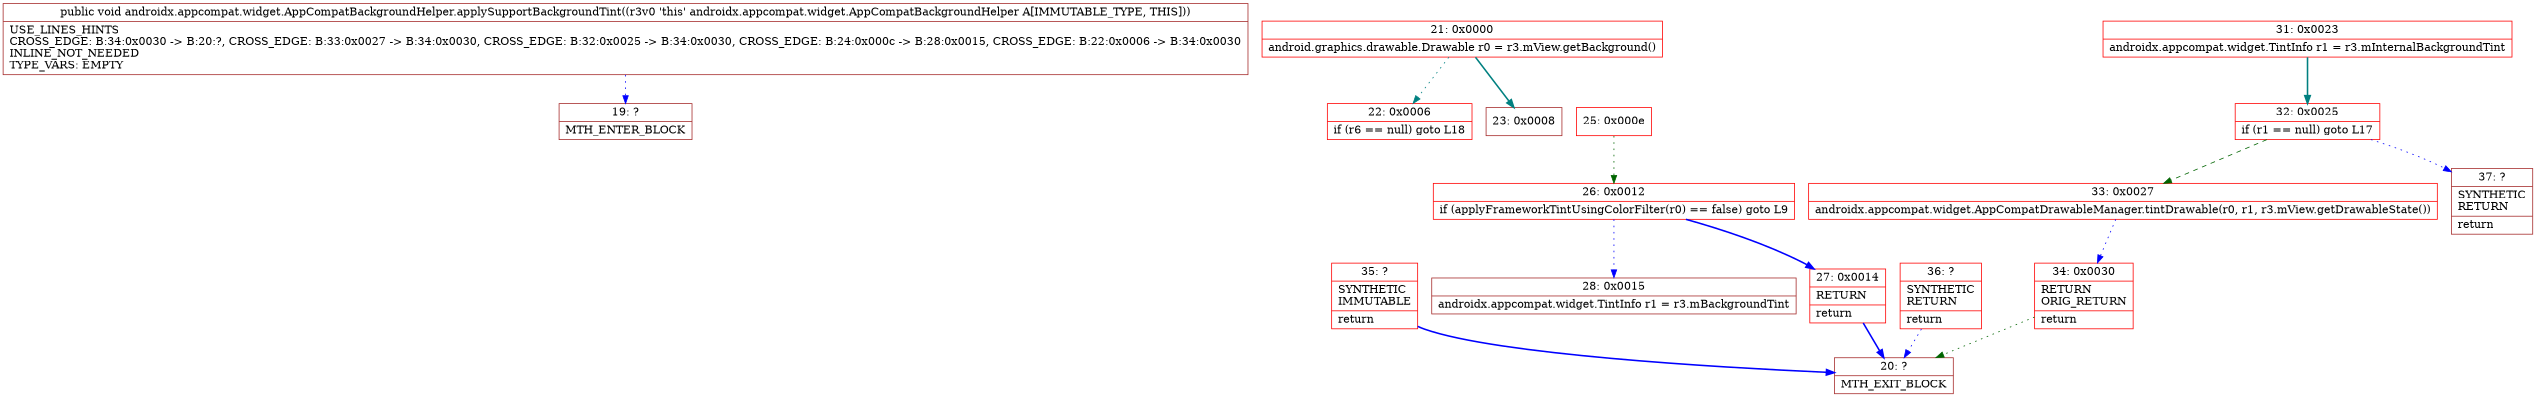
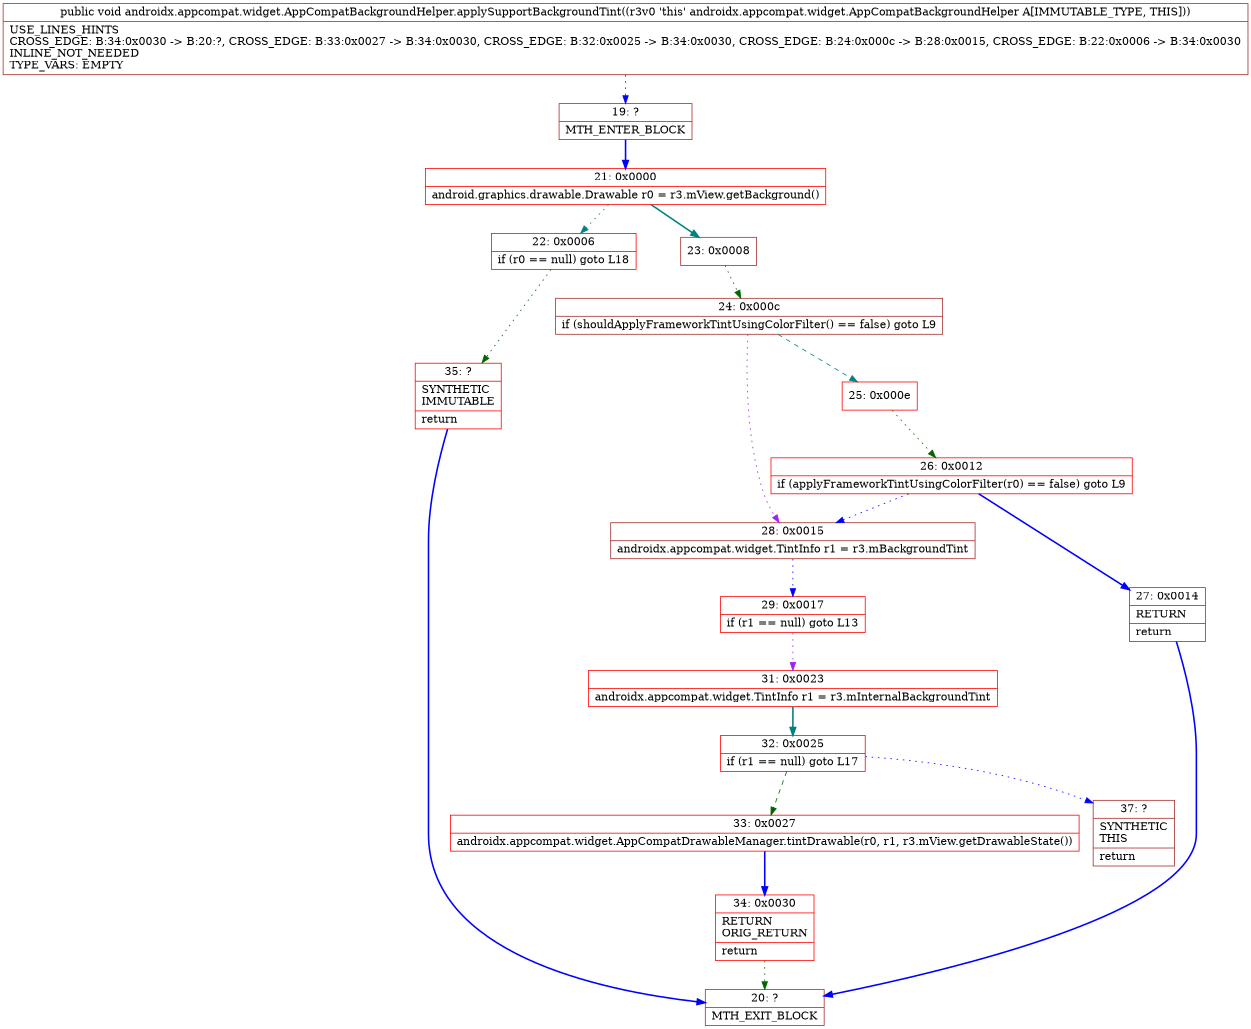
(1400, 130) -> (564, 260)
none -> (626, 150)
(2483, 207) -> (1114, 839)
(2108, 238) -> (765, 869)
(1941, 296) -> none
none -> (519, 313)
none -> (749, 316)
none -> (793, 615)
